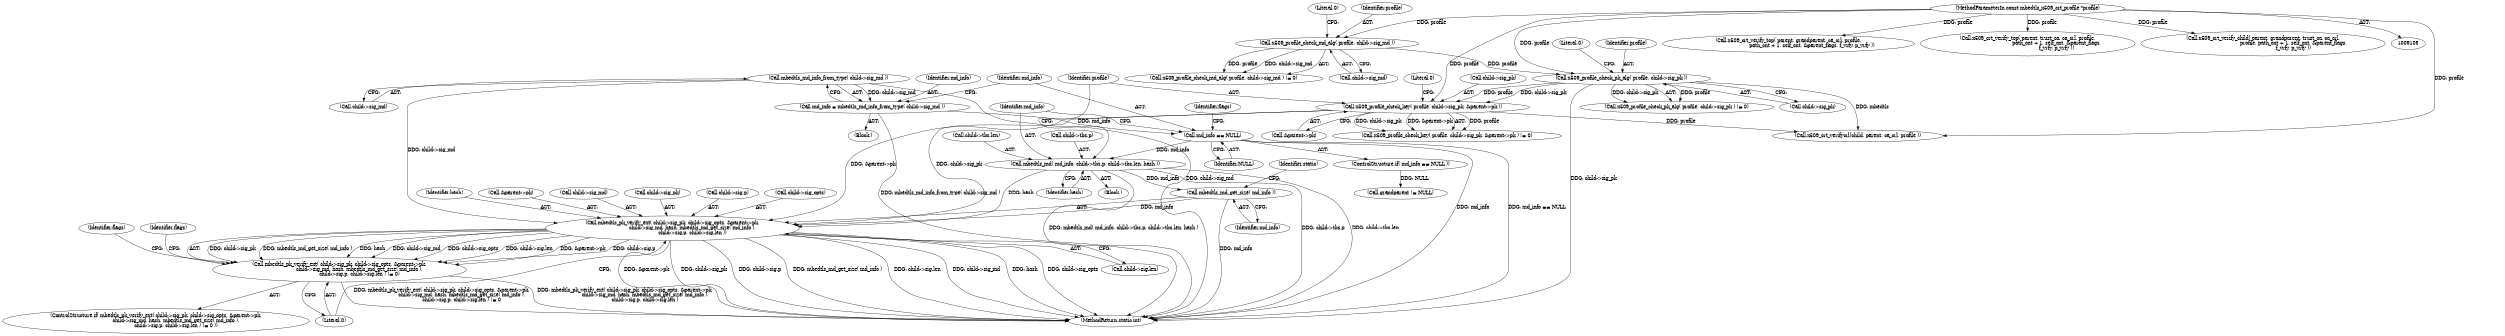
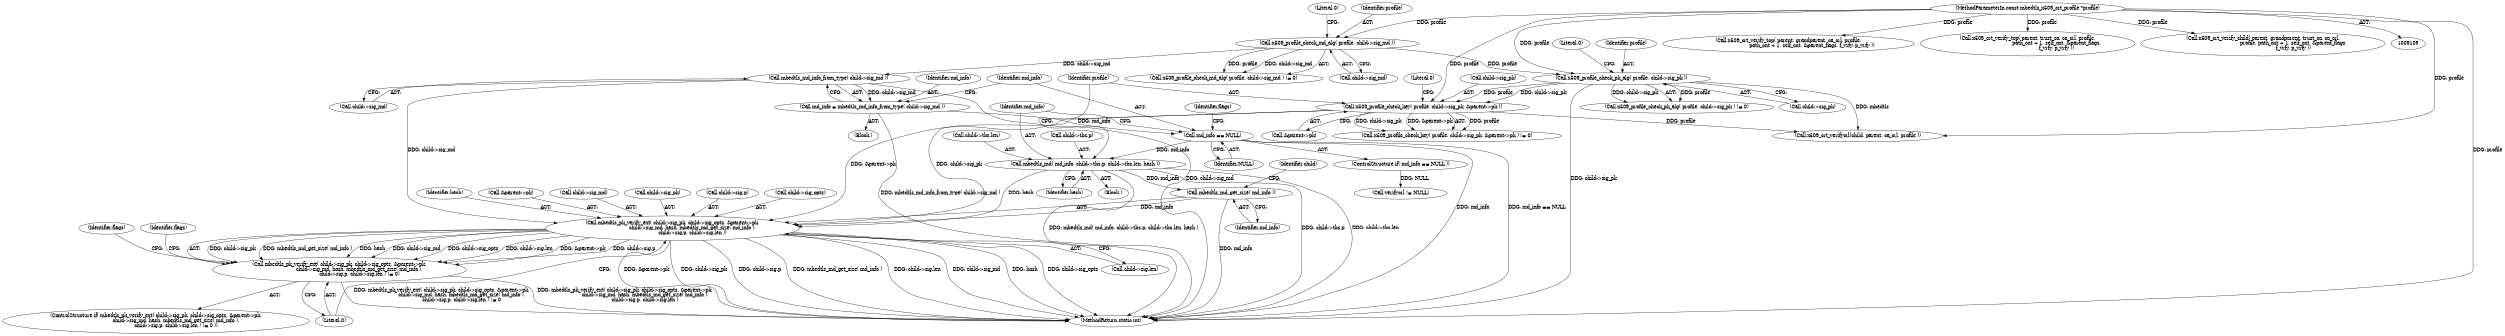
none -> (1078, 61)
(1298, 165) -> (1298, 165)
(1401, 193) -> (1401, 193)
none -> (2110, 300)
